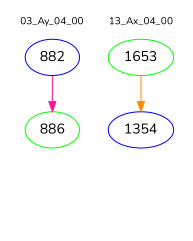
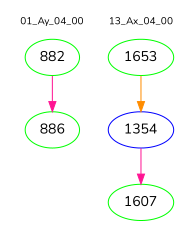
(52, 22) -> (52, 22)
(52, 57) -> (52, 57)
none -> (141, 202)
